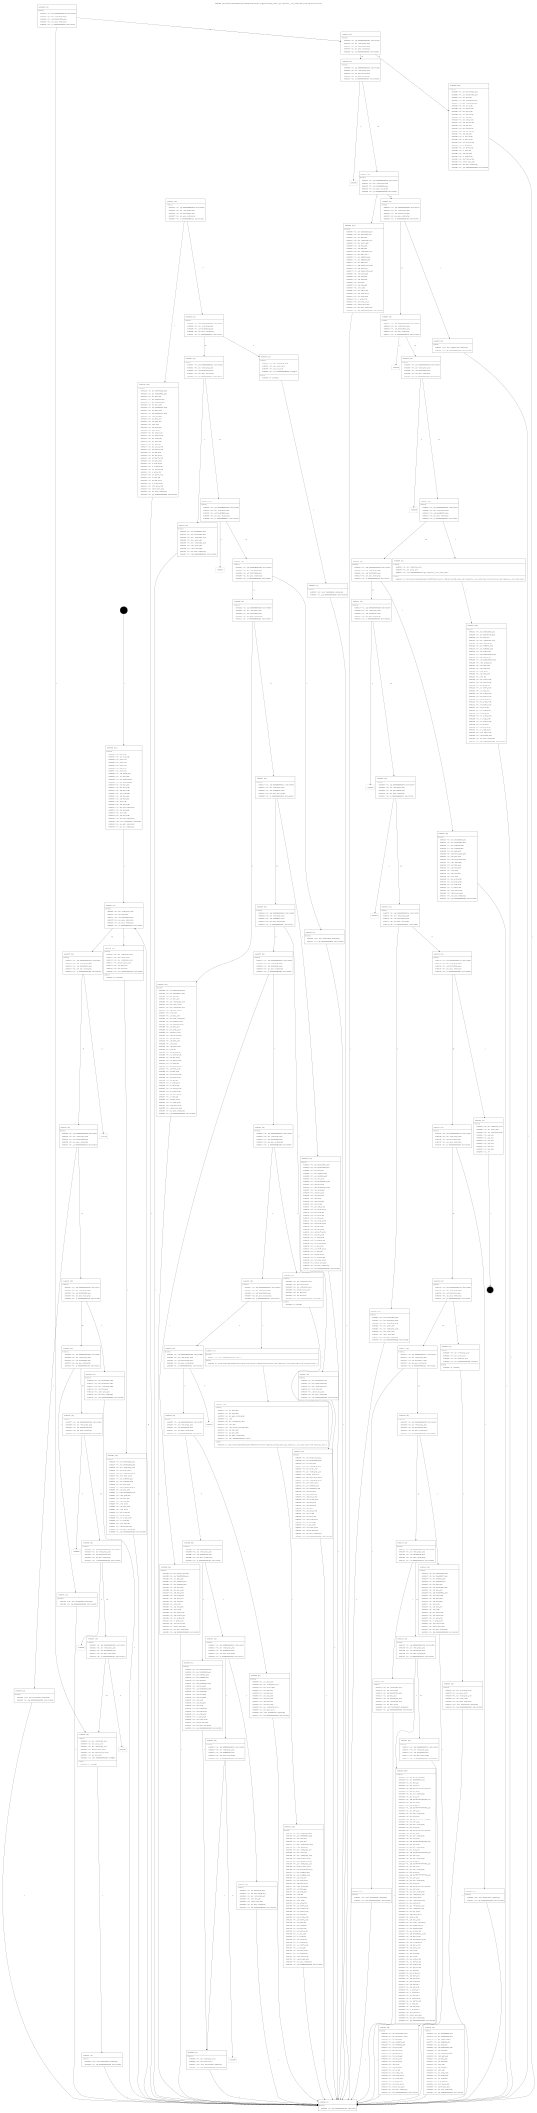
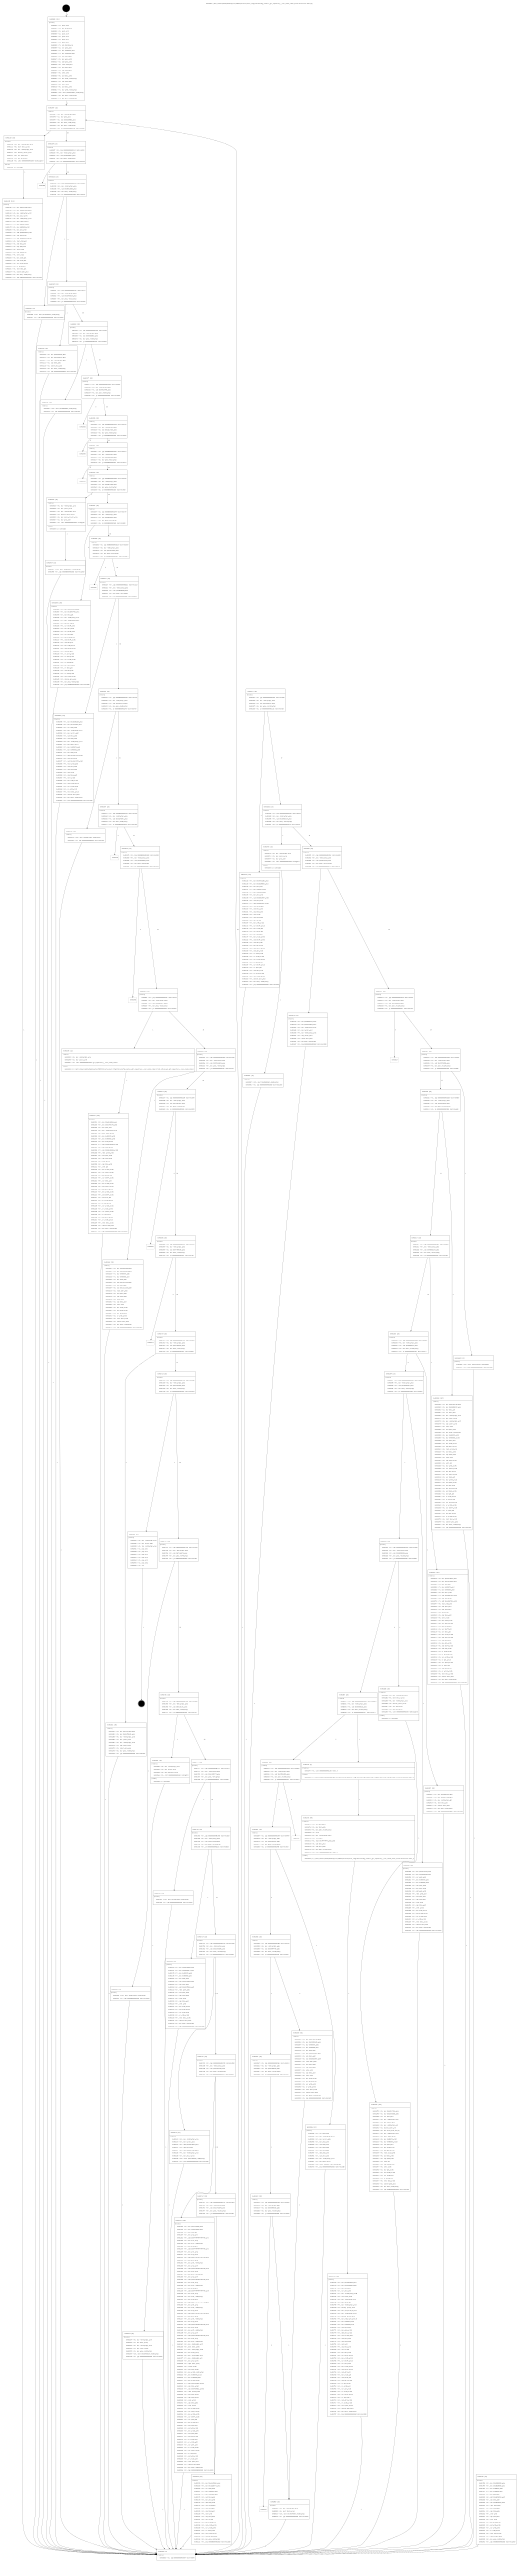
(102, 1695) -> (108, 467)
(257, 1896) -> none
